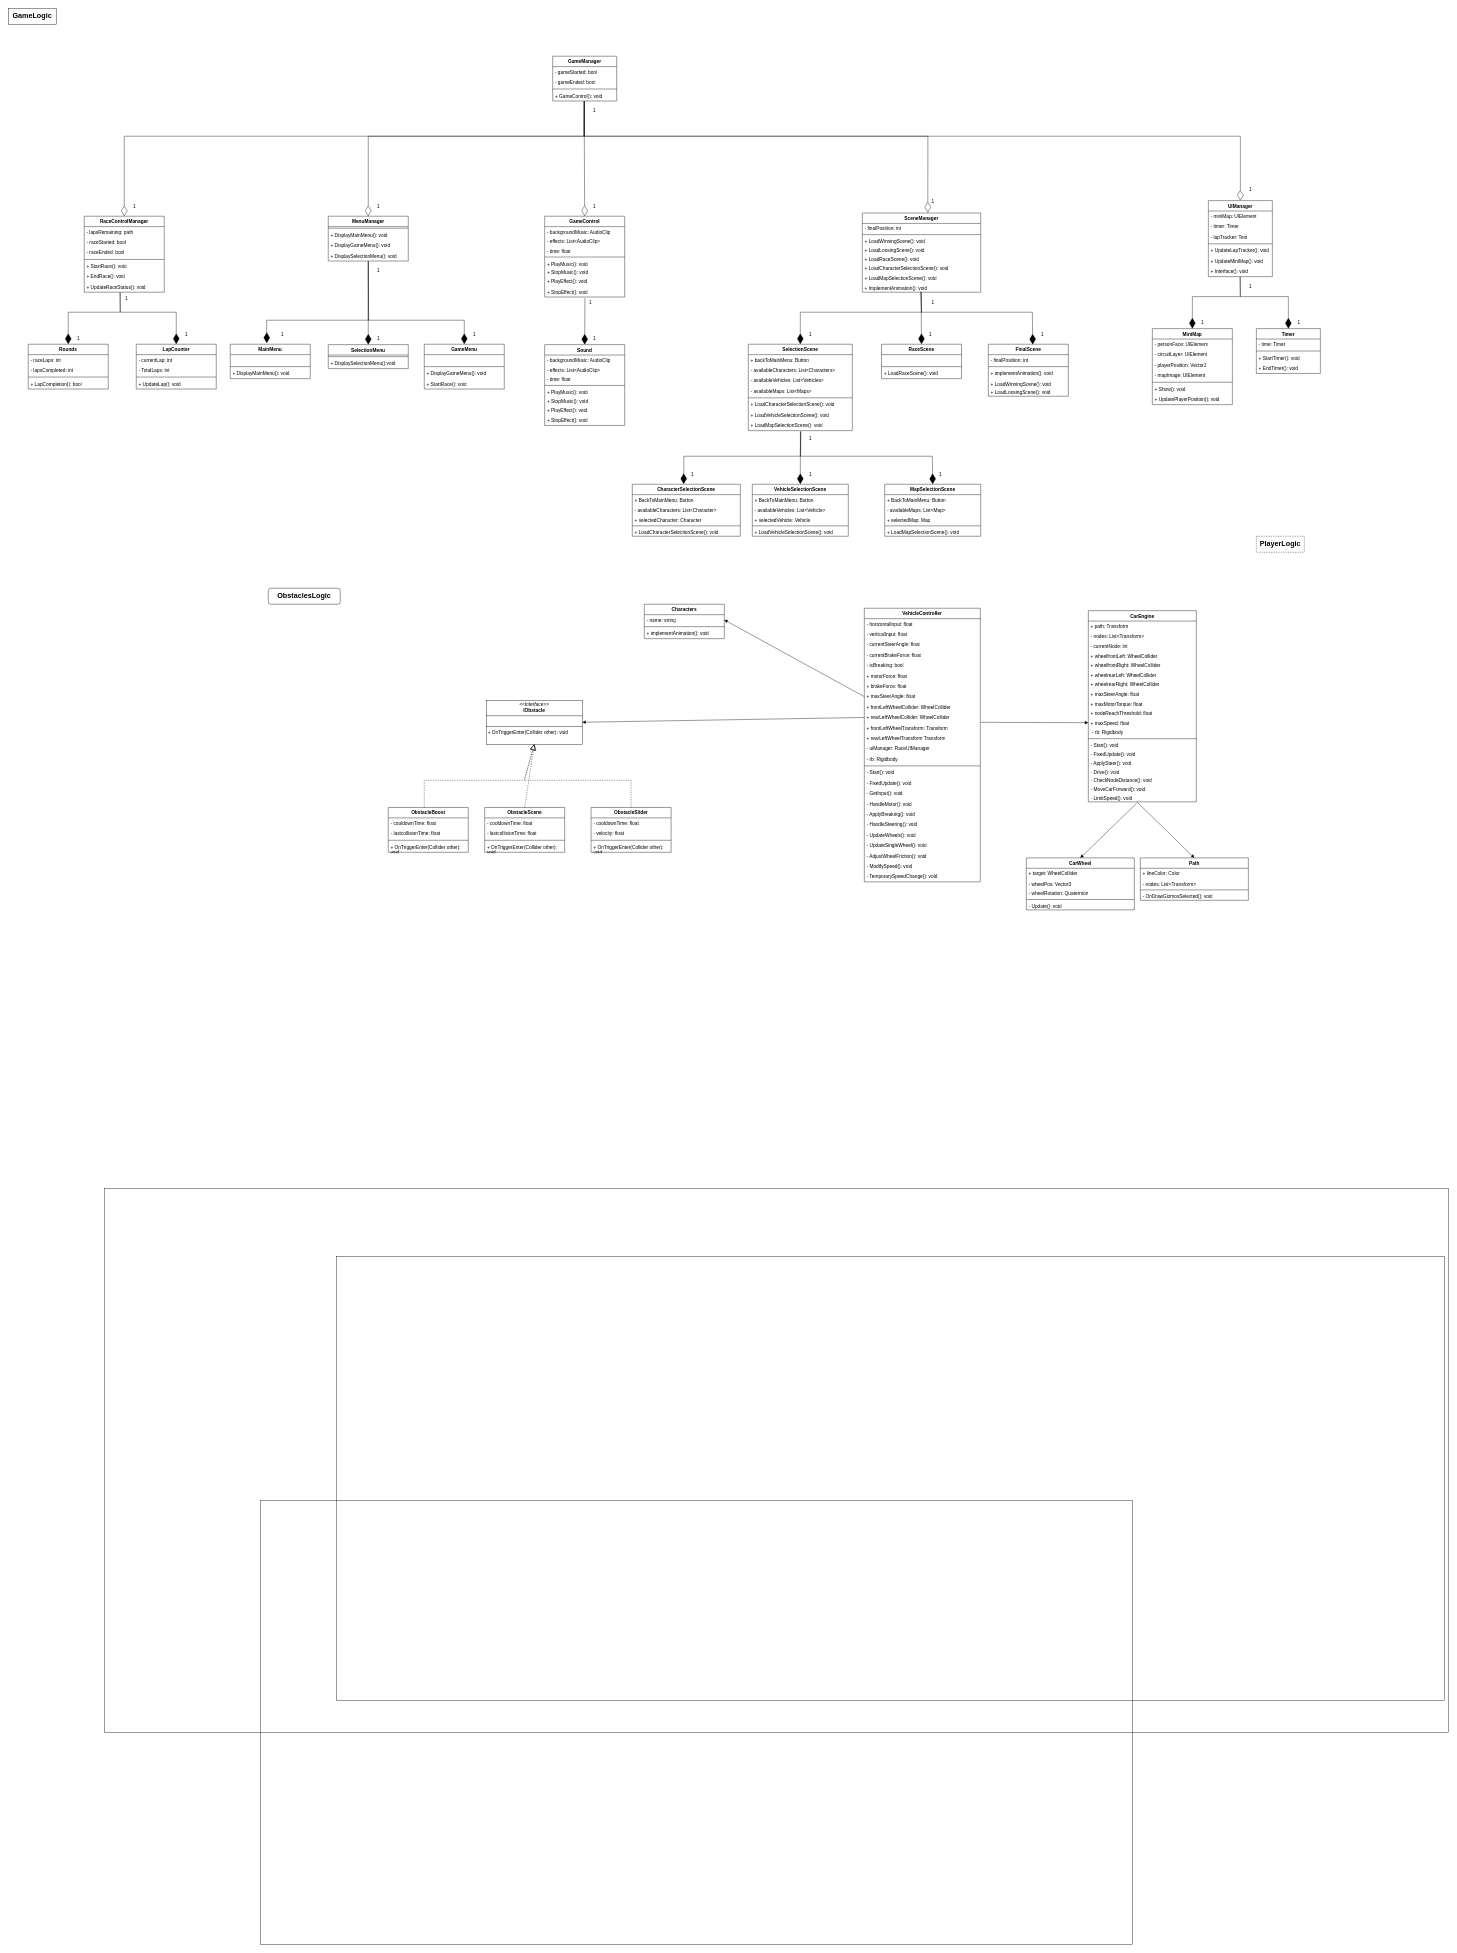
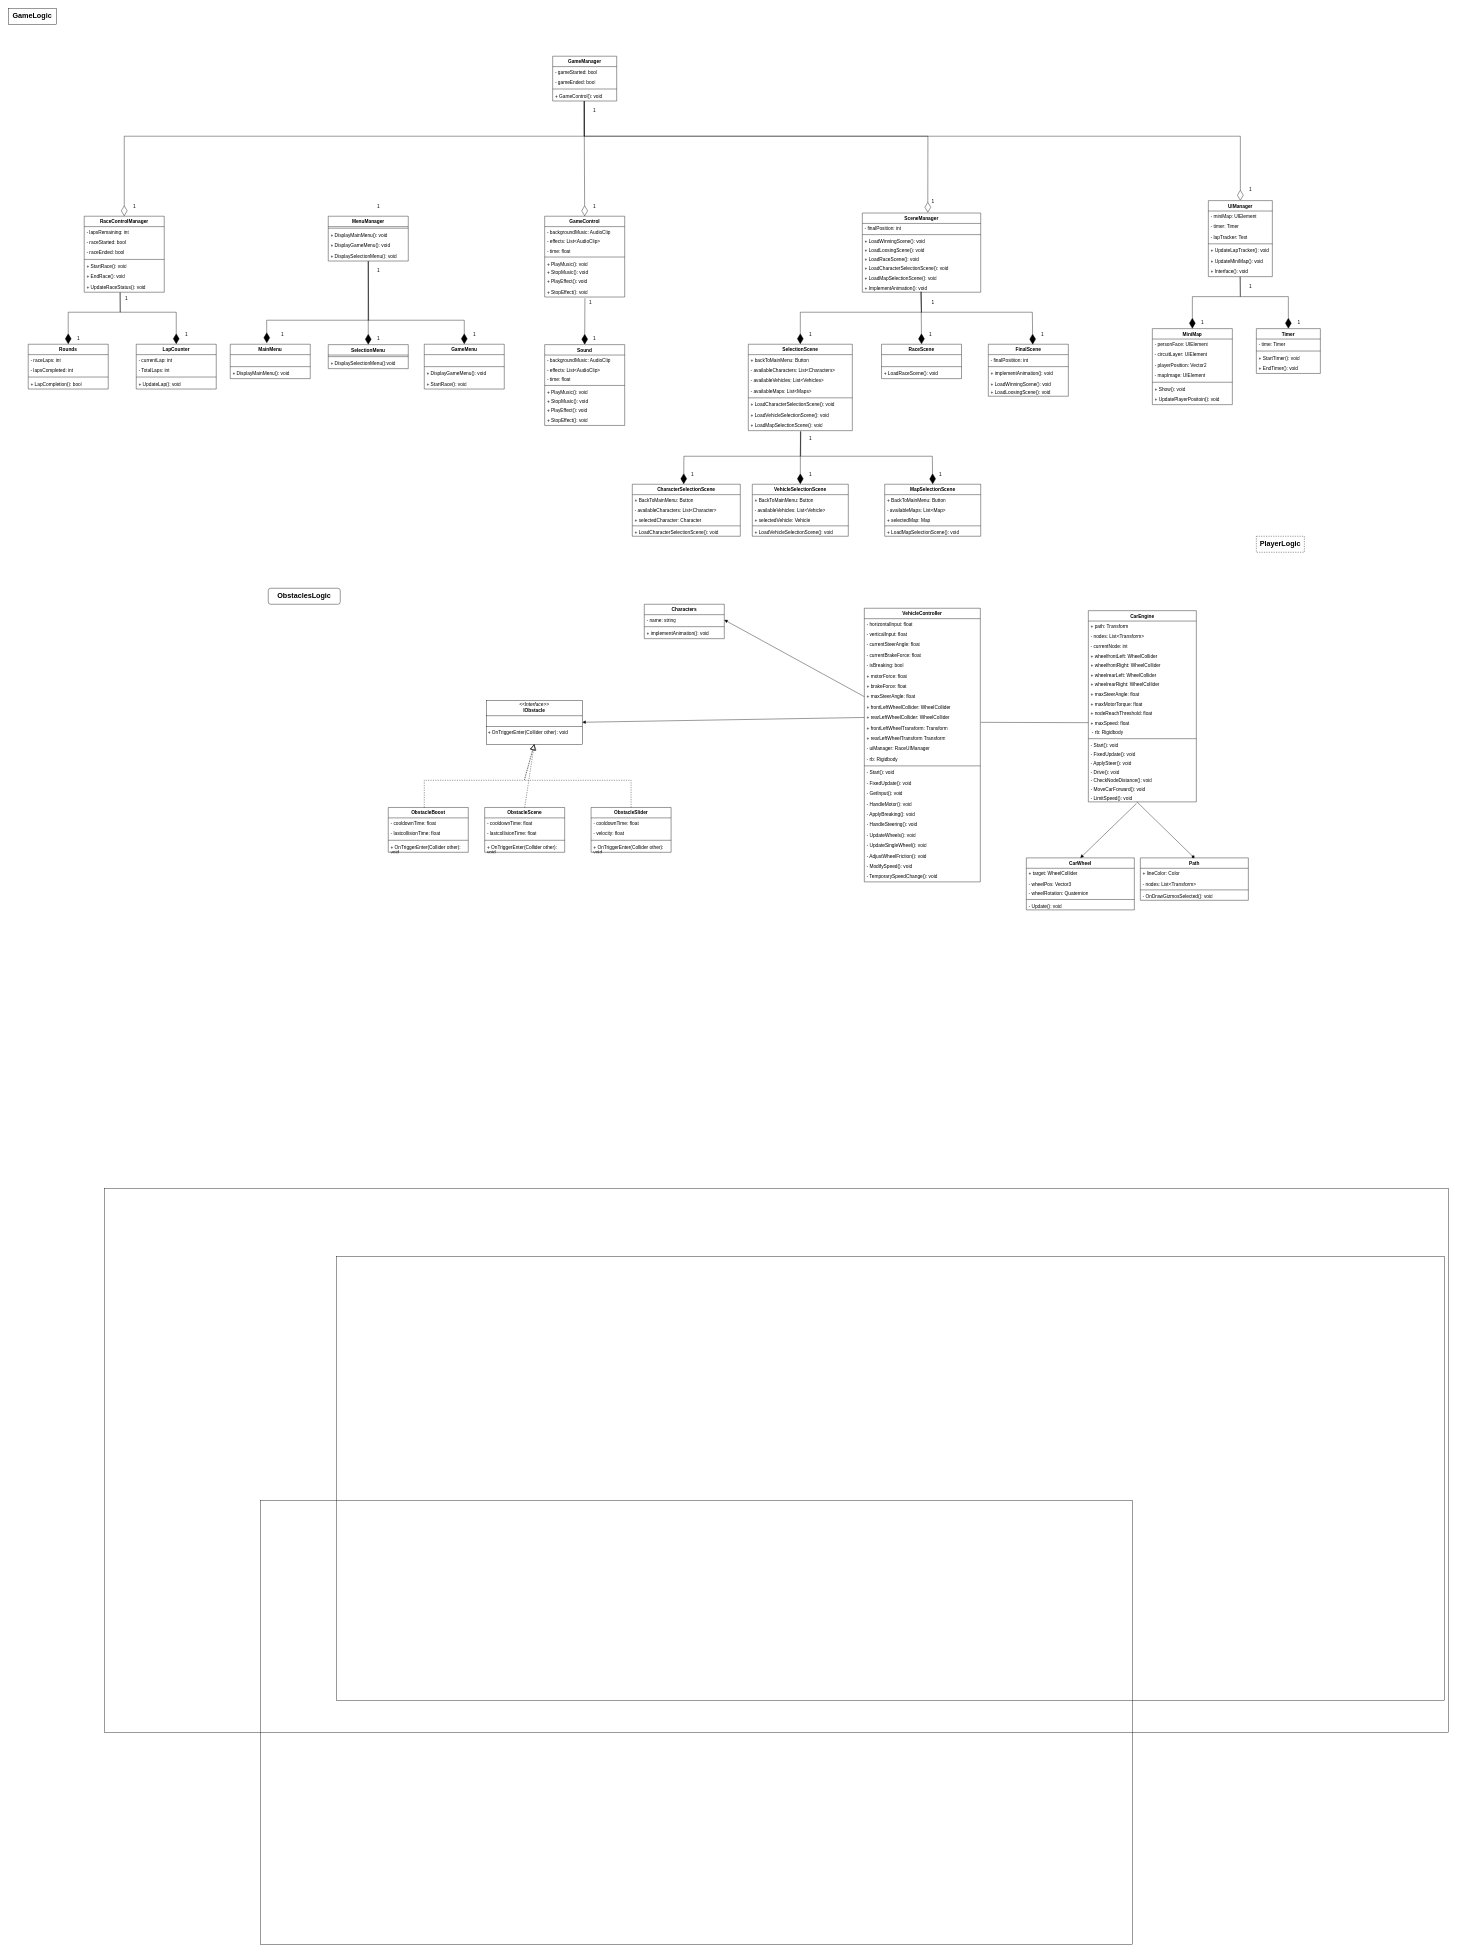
(368, 172) -> none
(111, 232) -> (109, 232)
(1084, 723) -> (1084, 723)
(1190, 854) -> (1191, 854)
